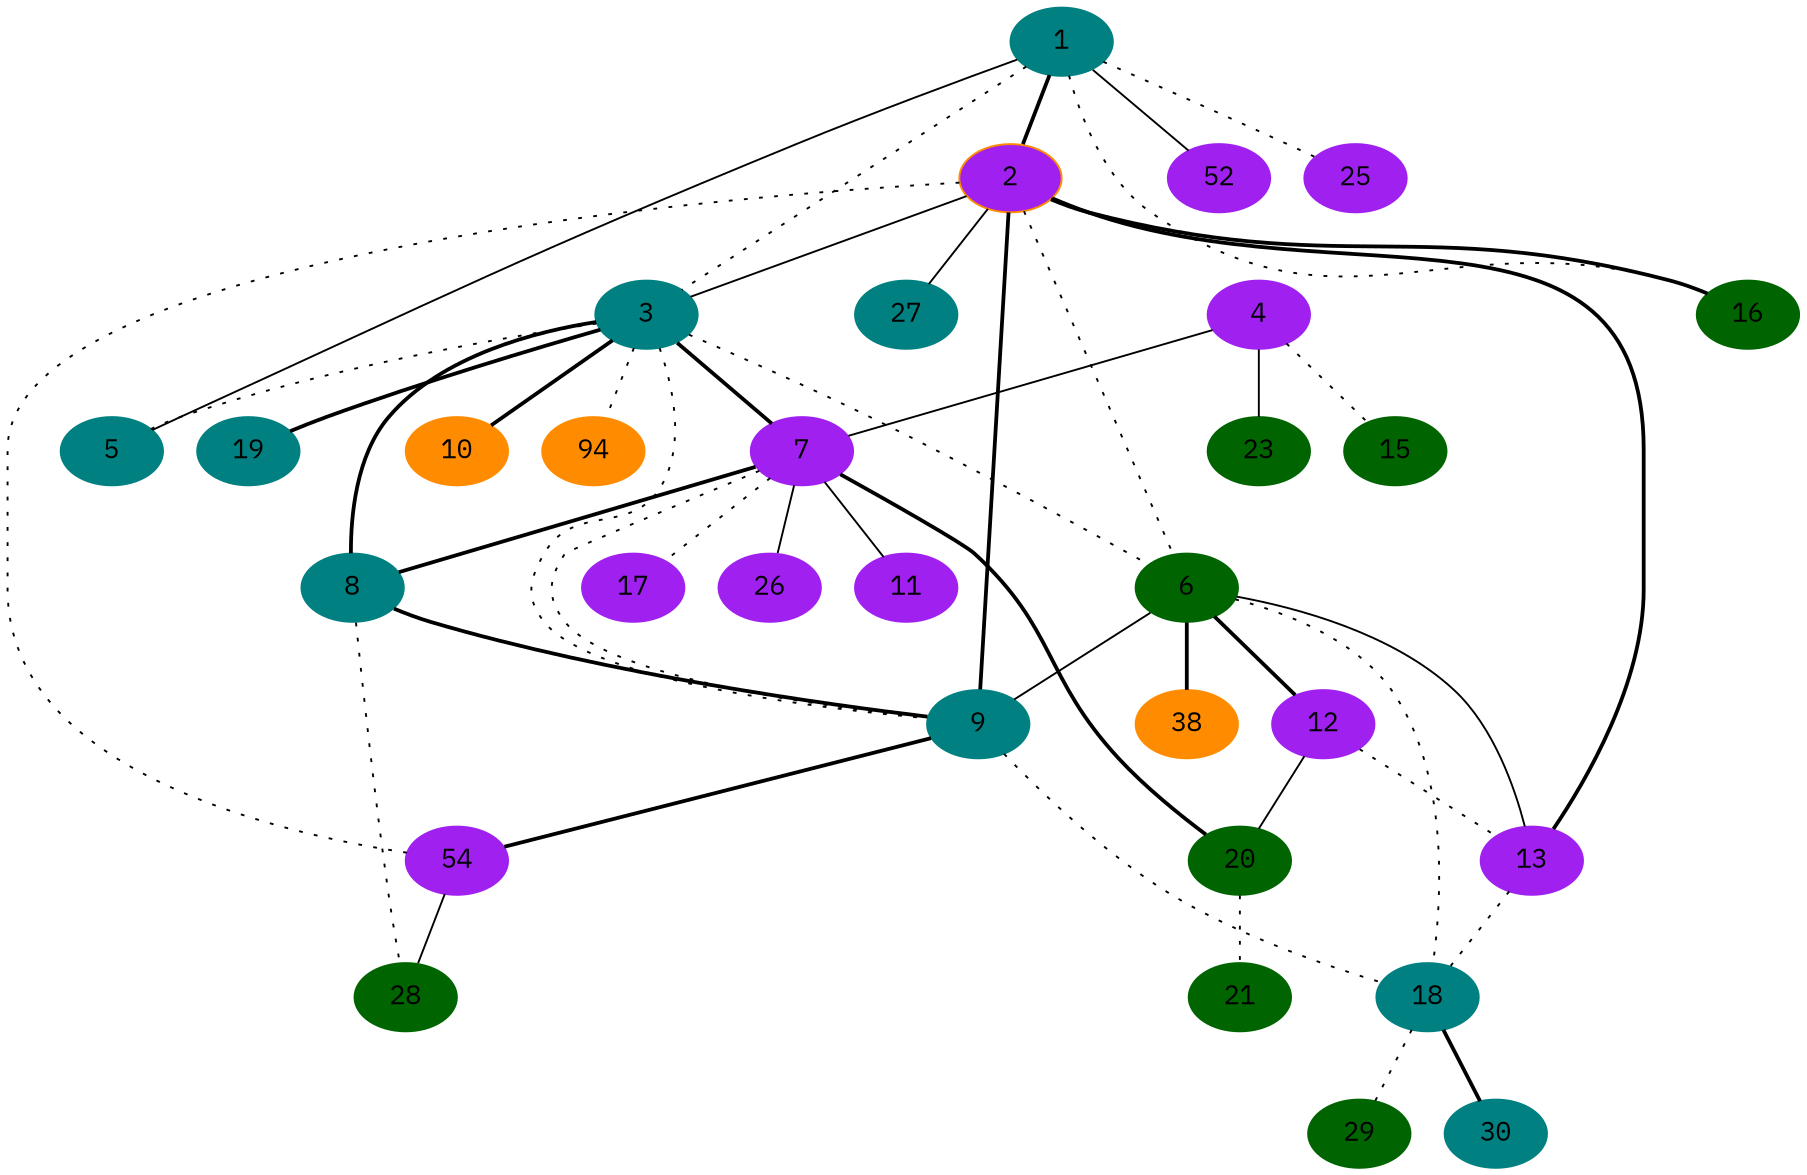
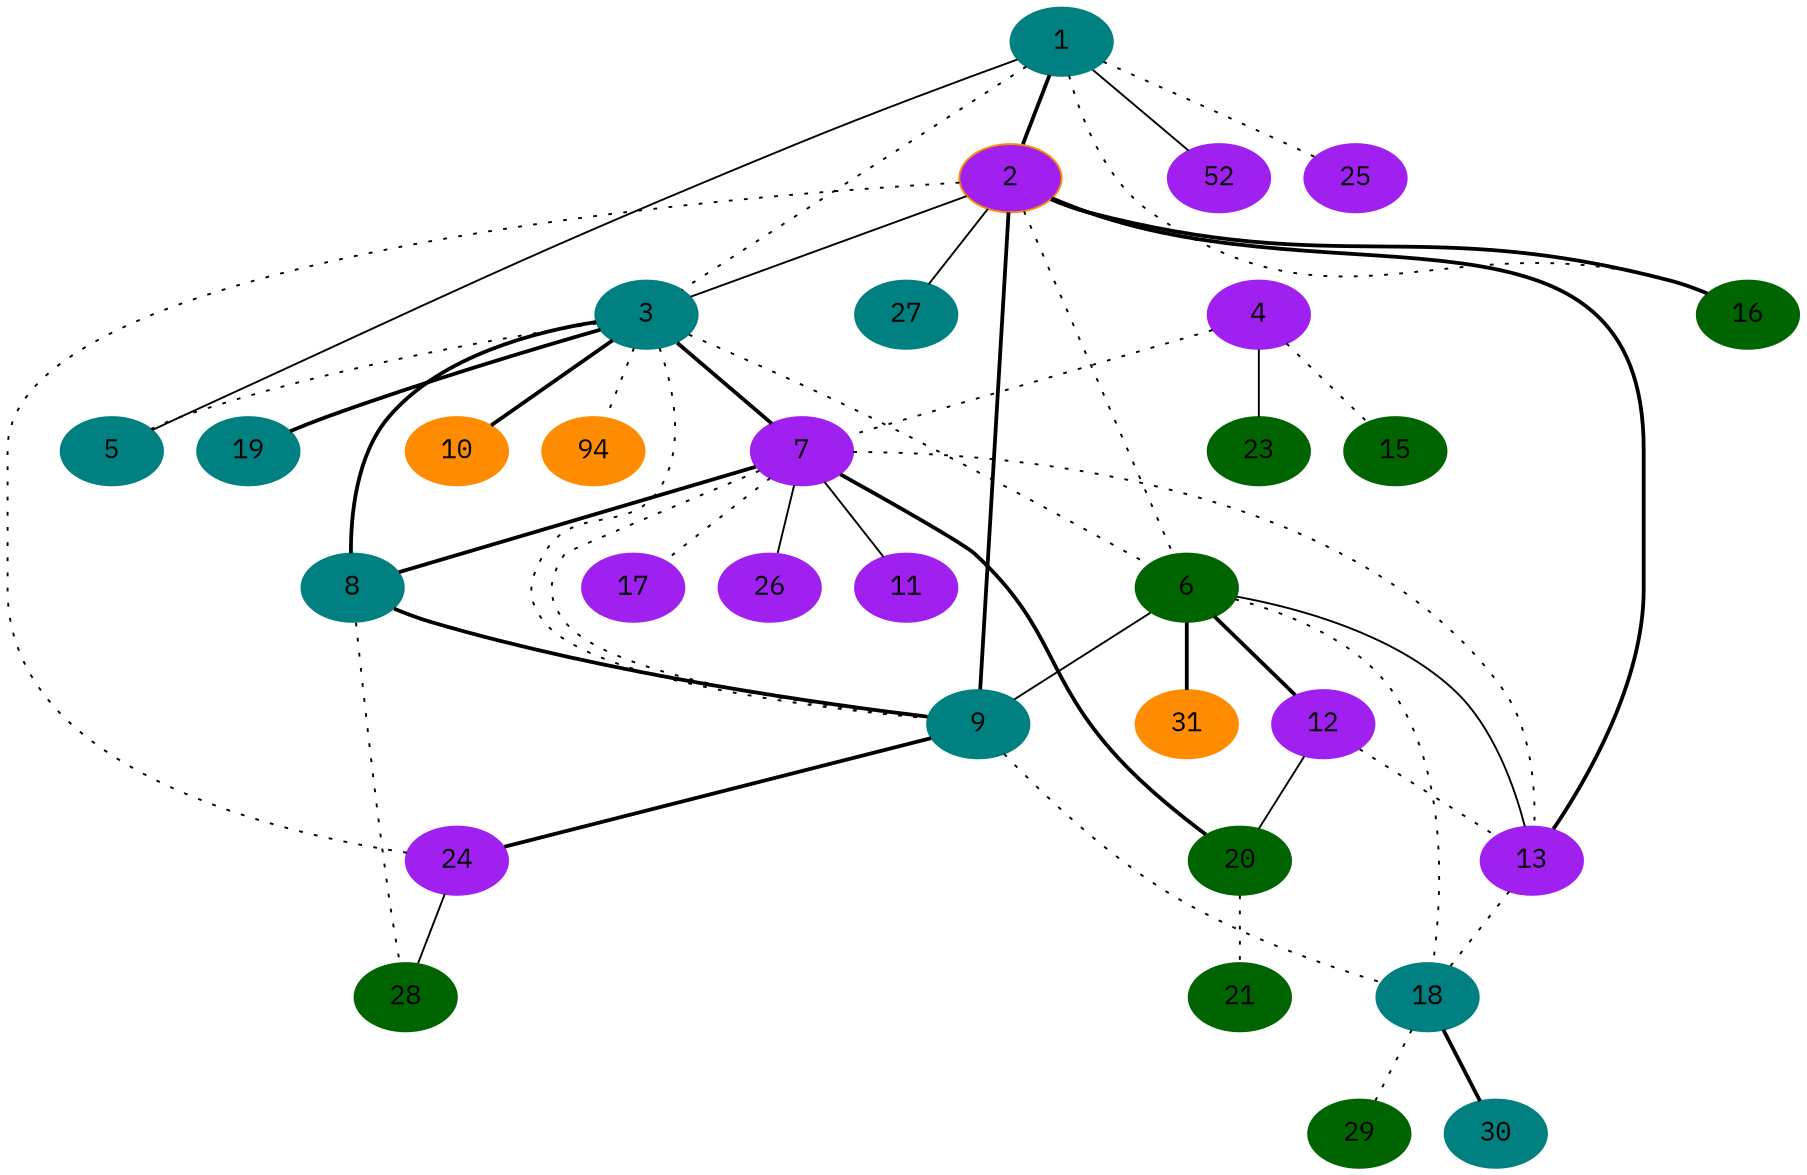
(1030, 383) -> (1030, 383)
none -> (1274, 524)
(1187, 724) -> (1187, 724)
(457, 861) -> (457, 861)
